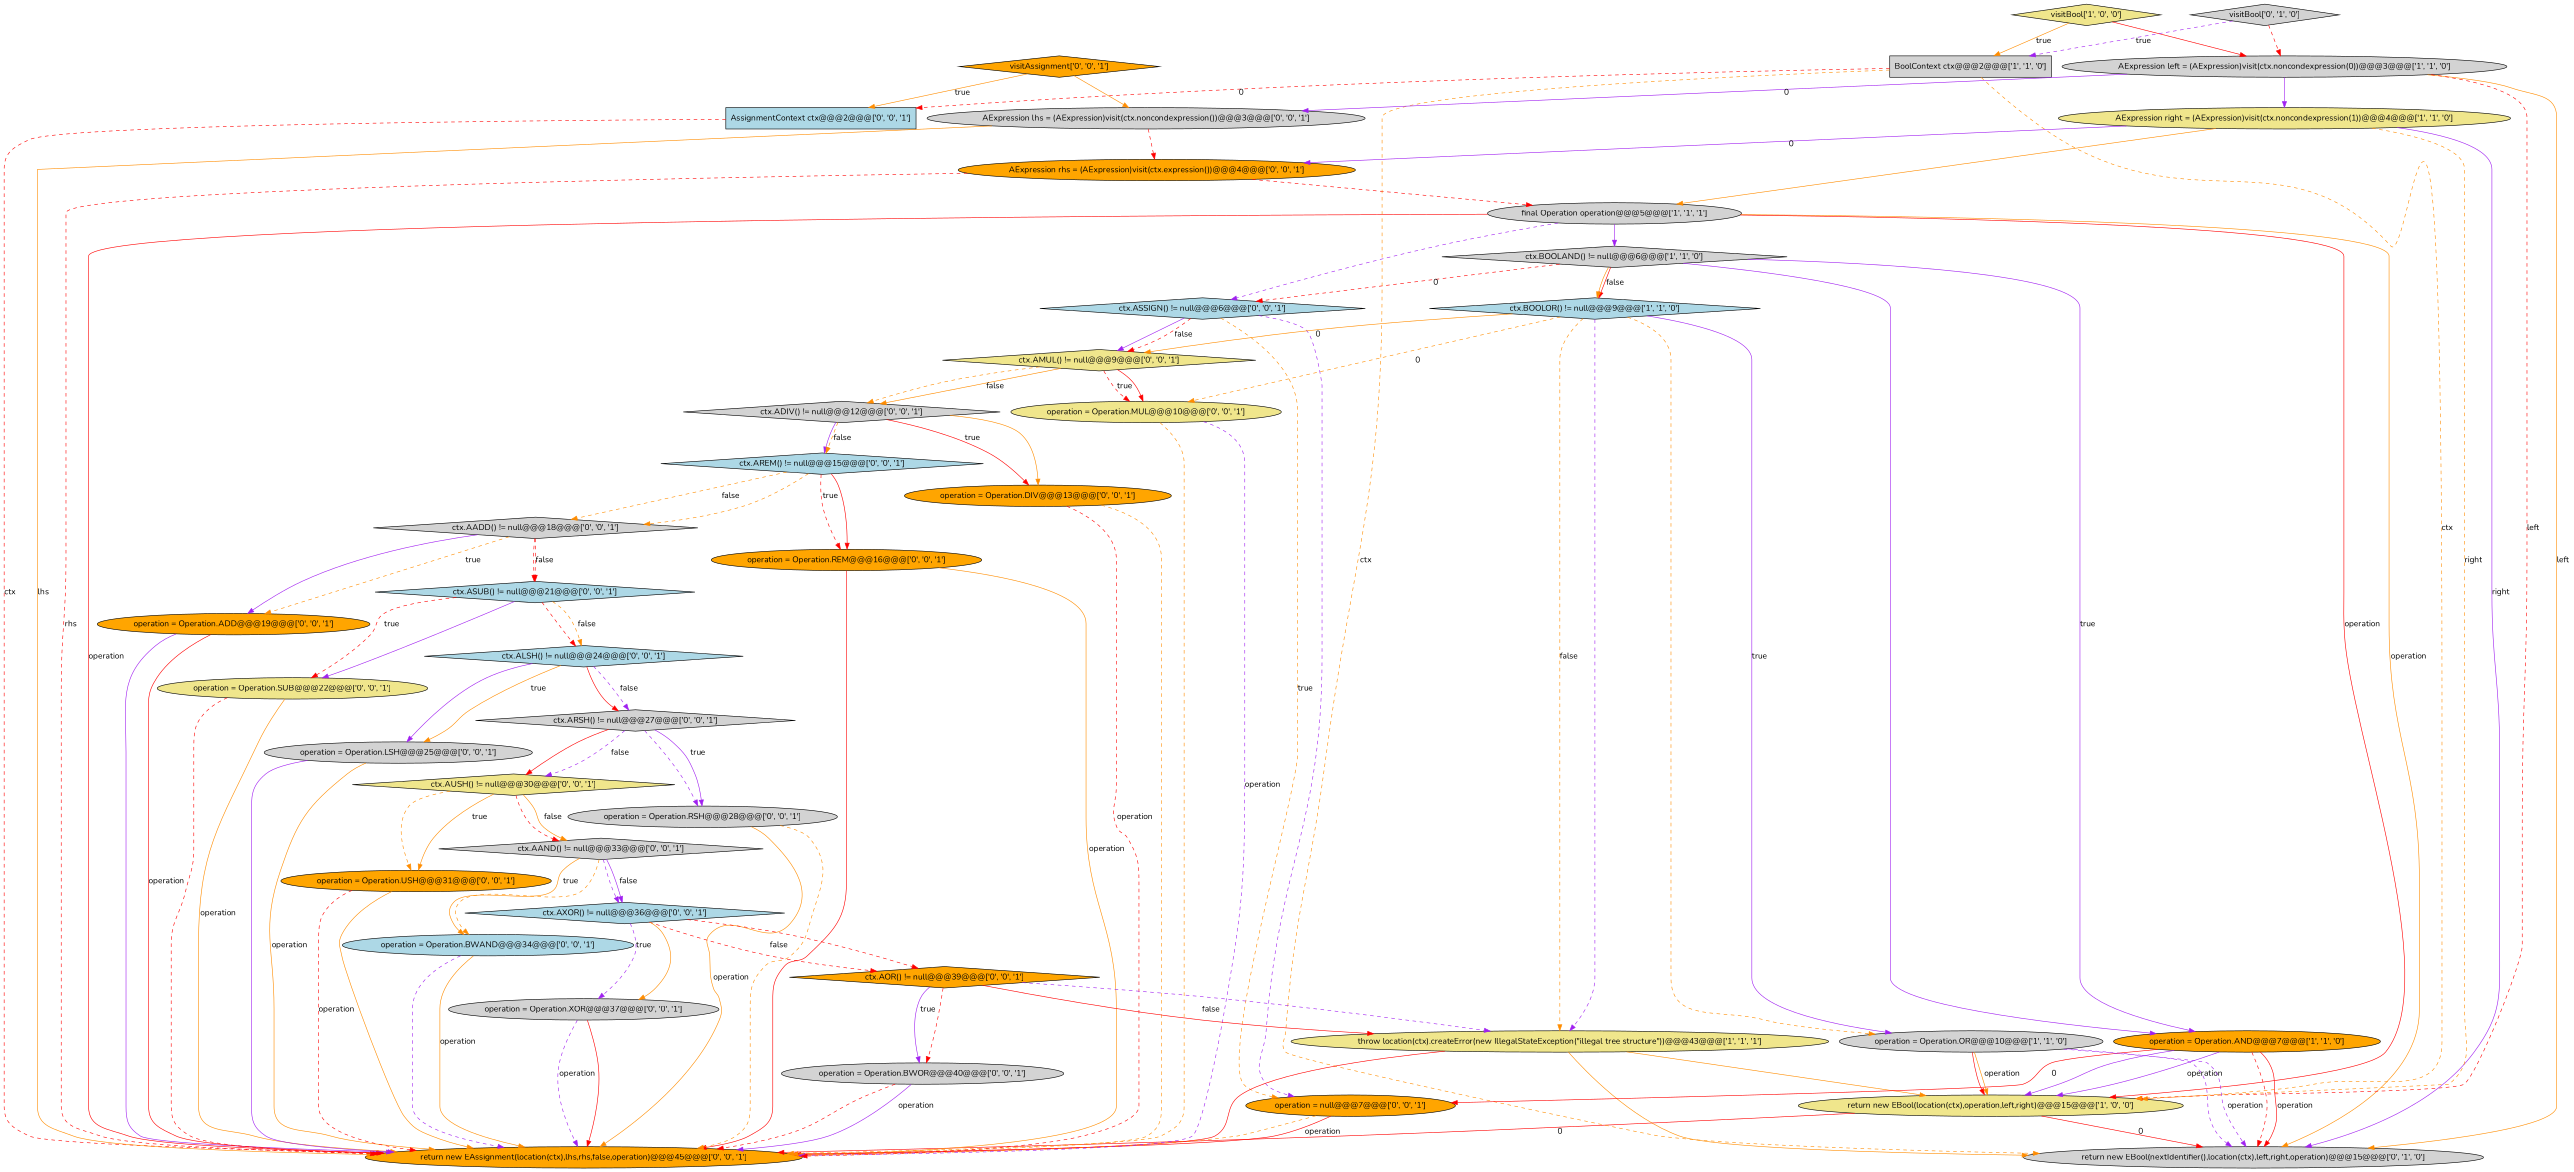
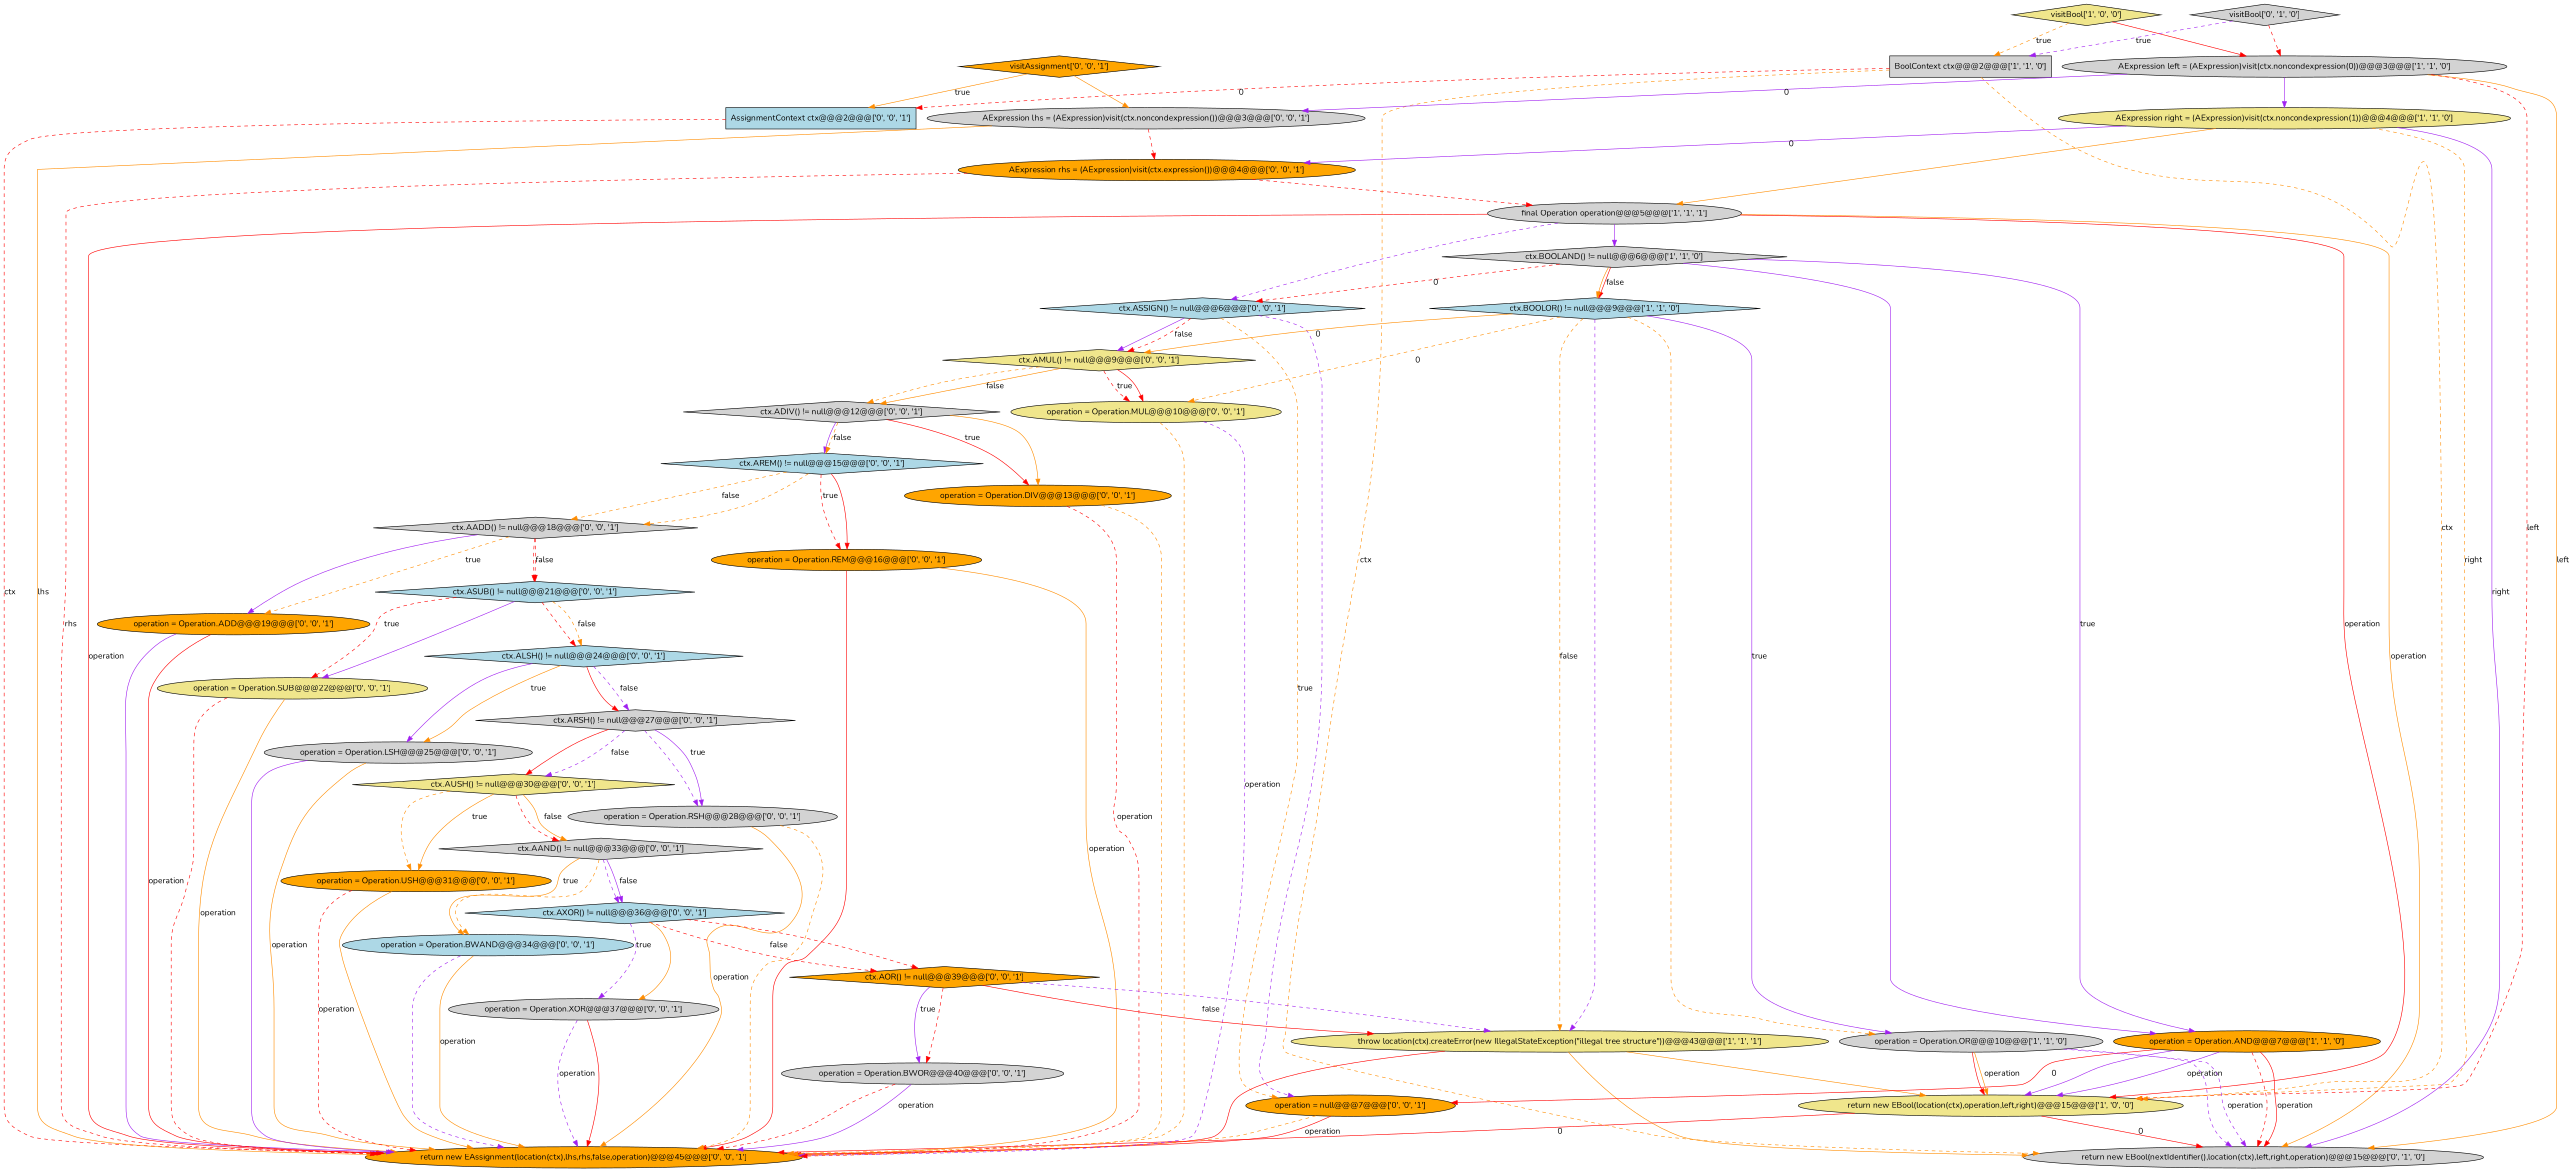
(2034, 38) -> (2034, 38)
